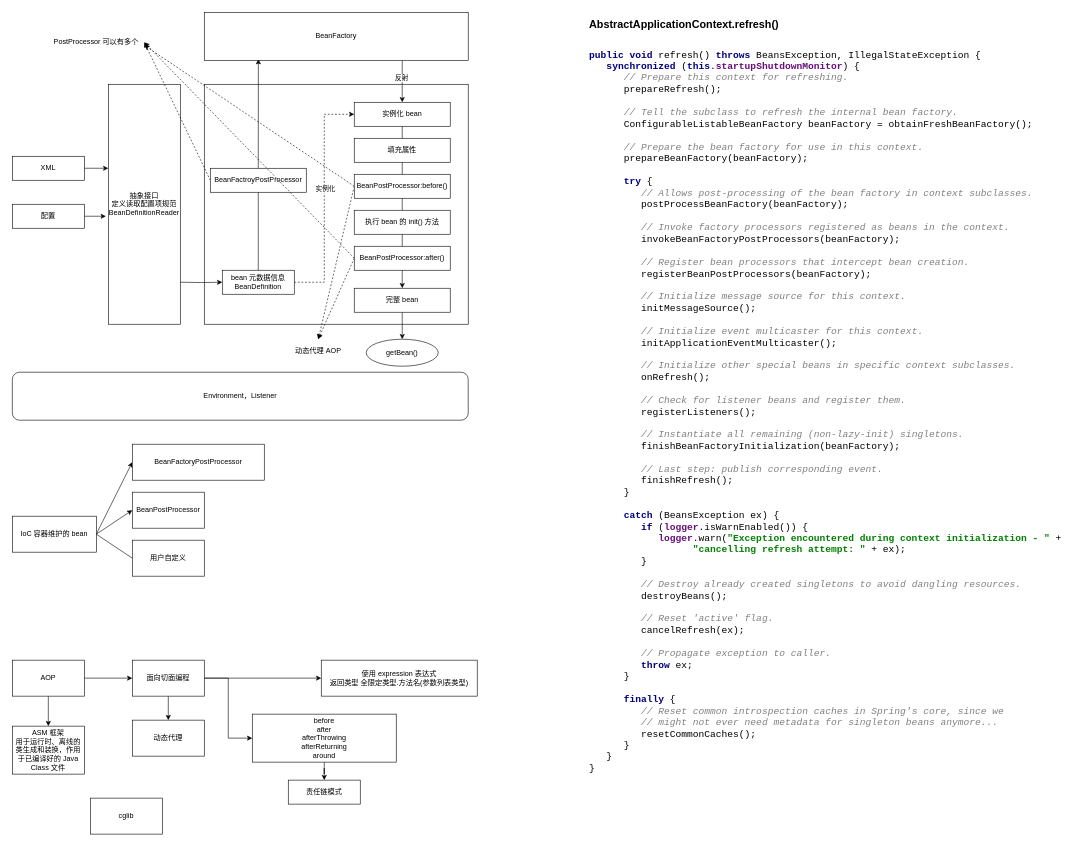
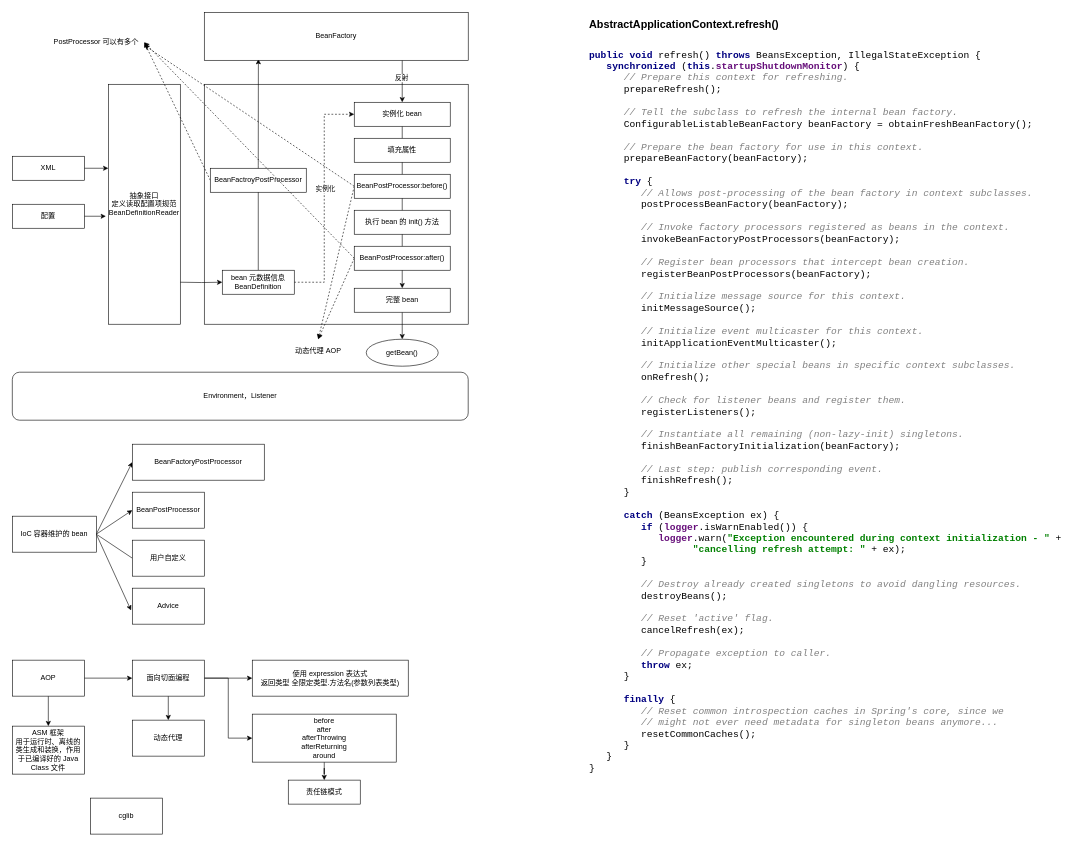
none -> (113, 571)
none -> (168, 606)
(399, 678) -> (330, 678)
